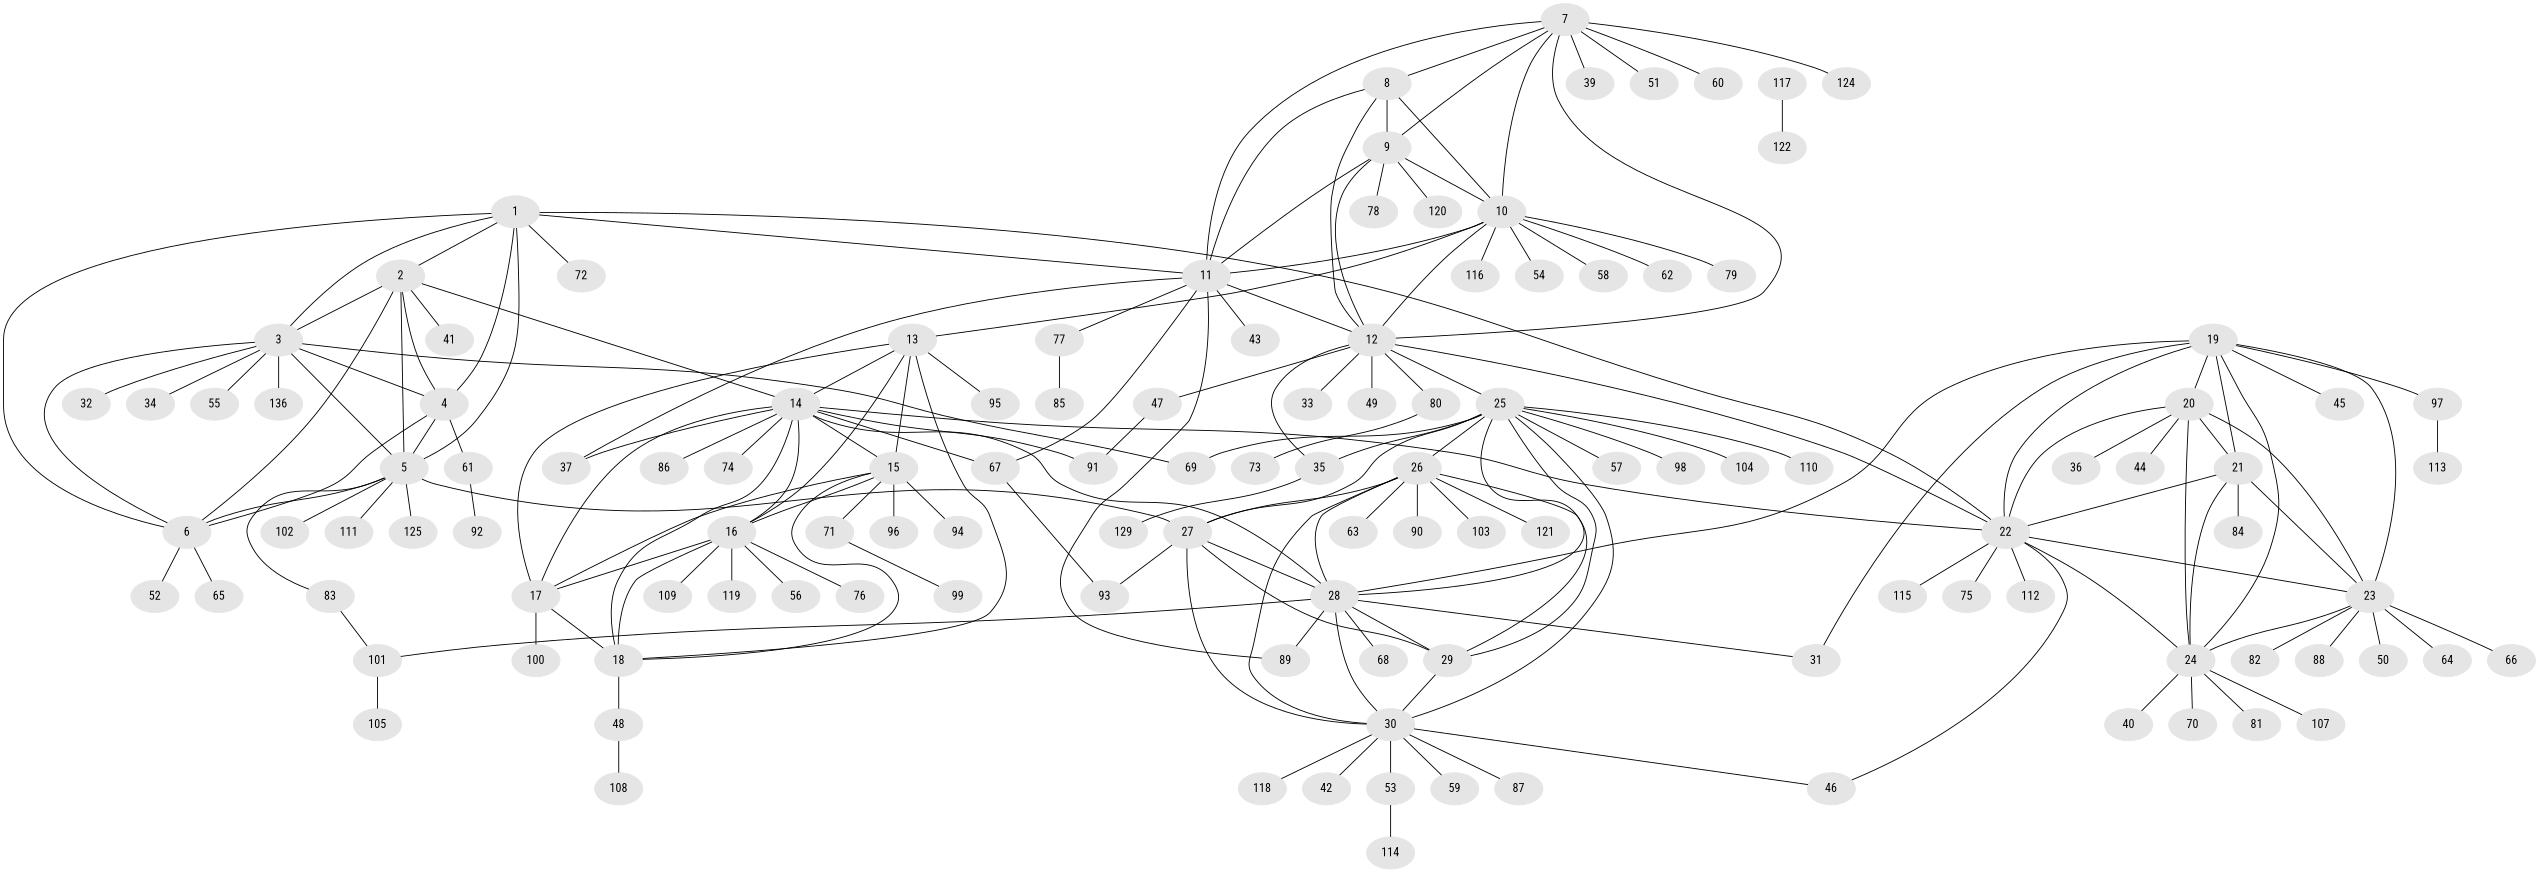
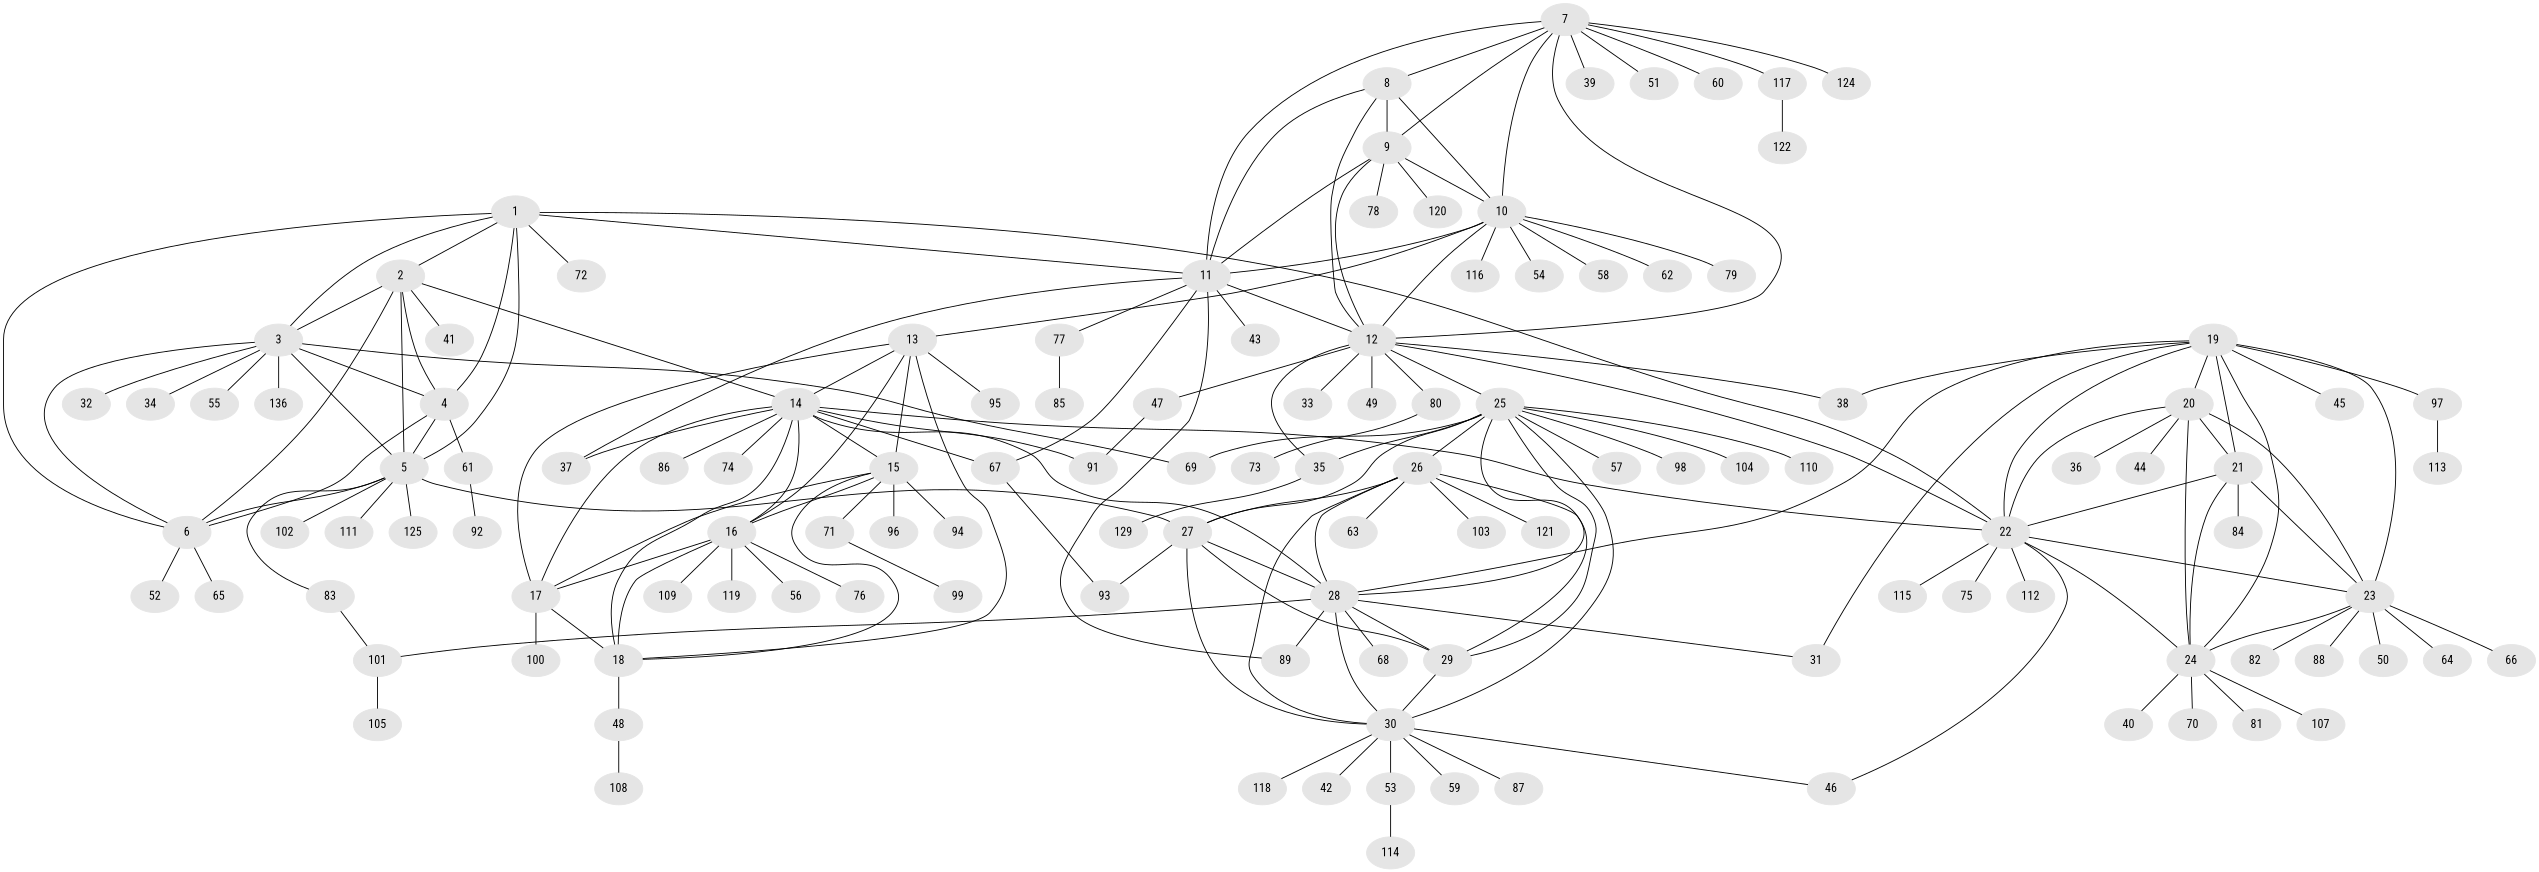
none -> (1677, 45)
none -> (1843, 404)
(1417, 532) -> none
